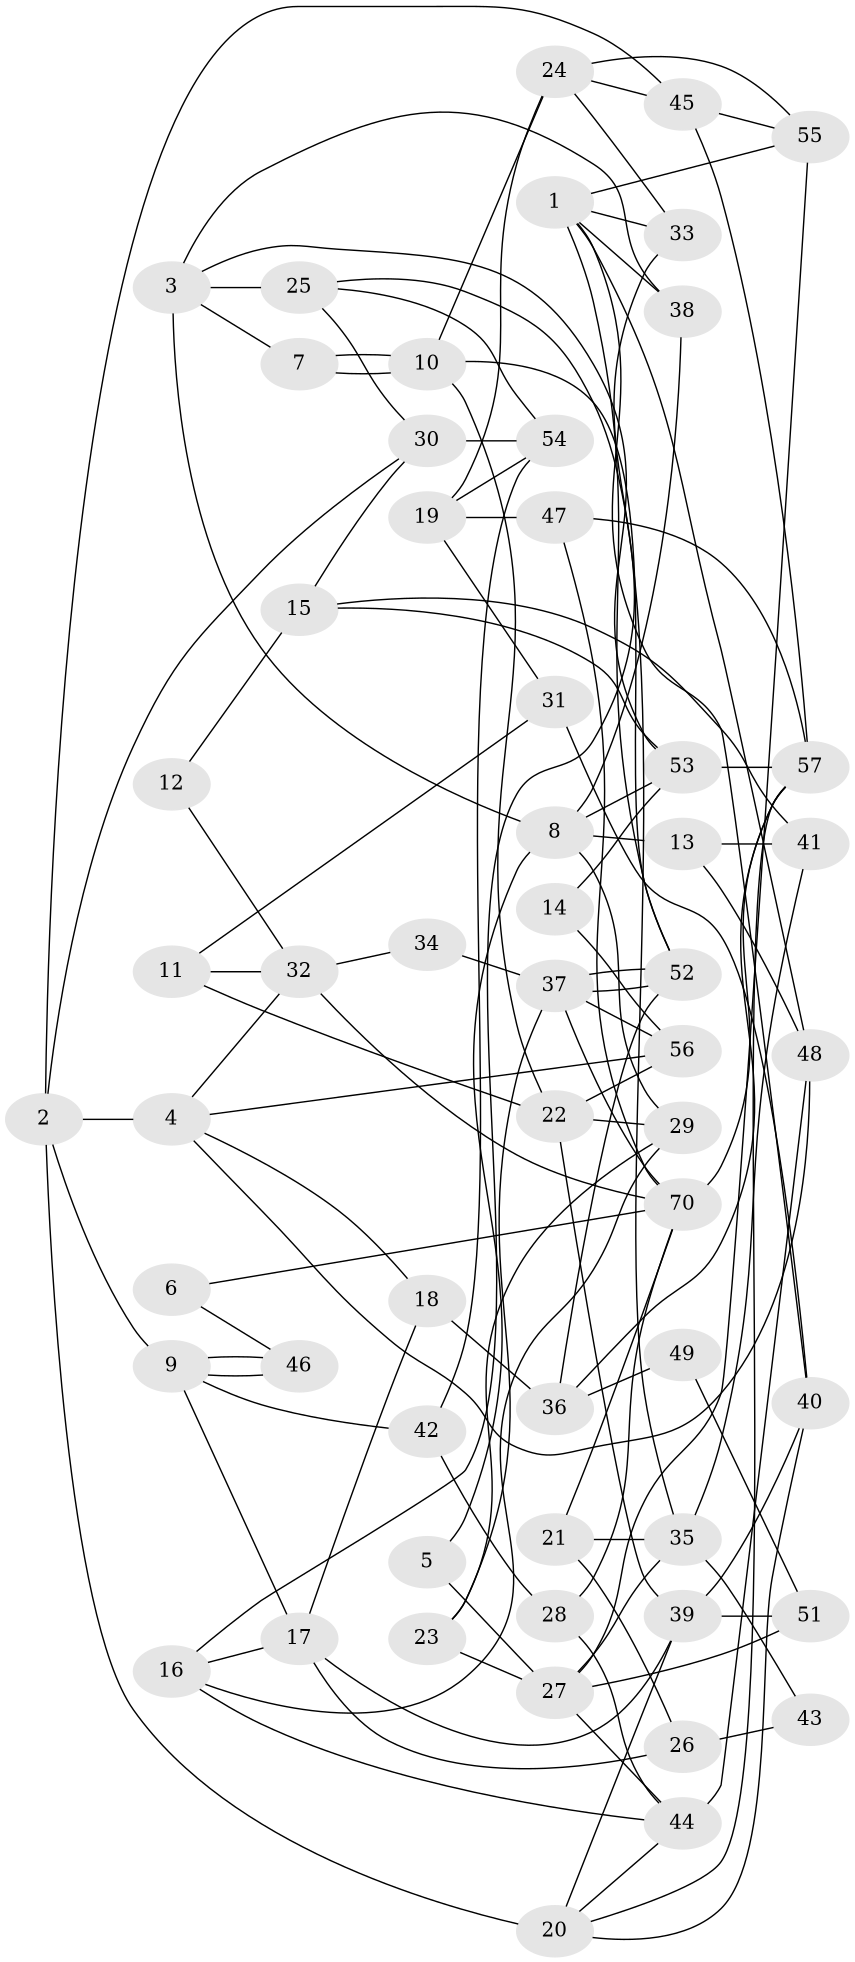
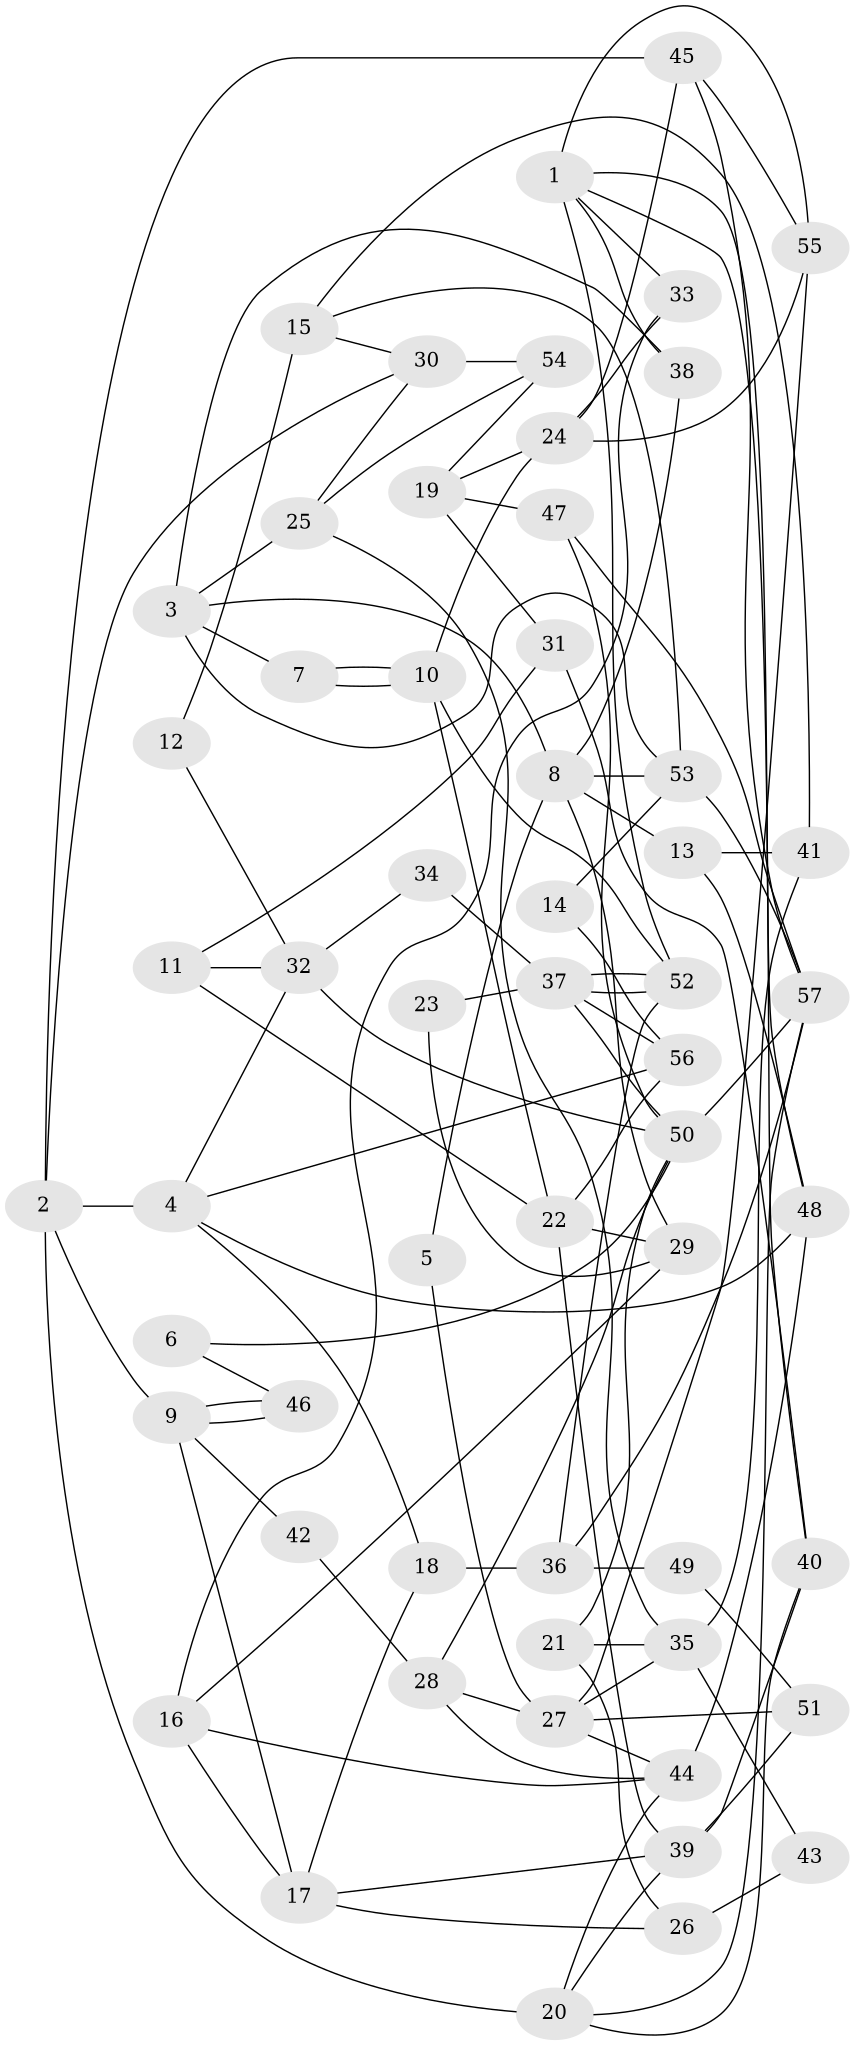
(478, 933) -> none
(683, 1205) -> (683, 1137)
(491, 1666) -> (491, 1702)
